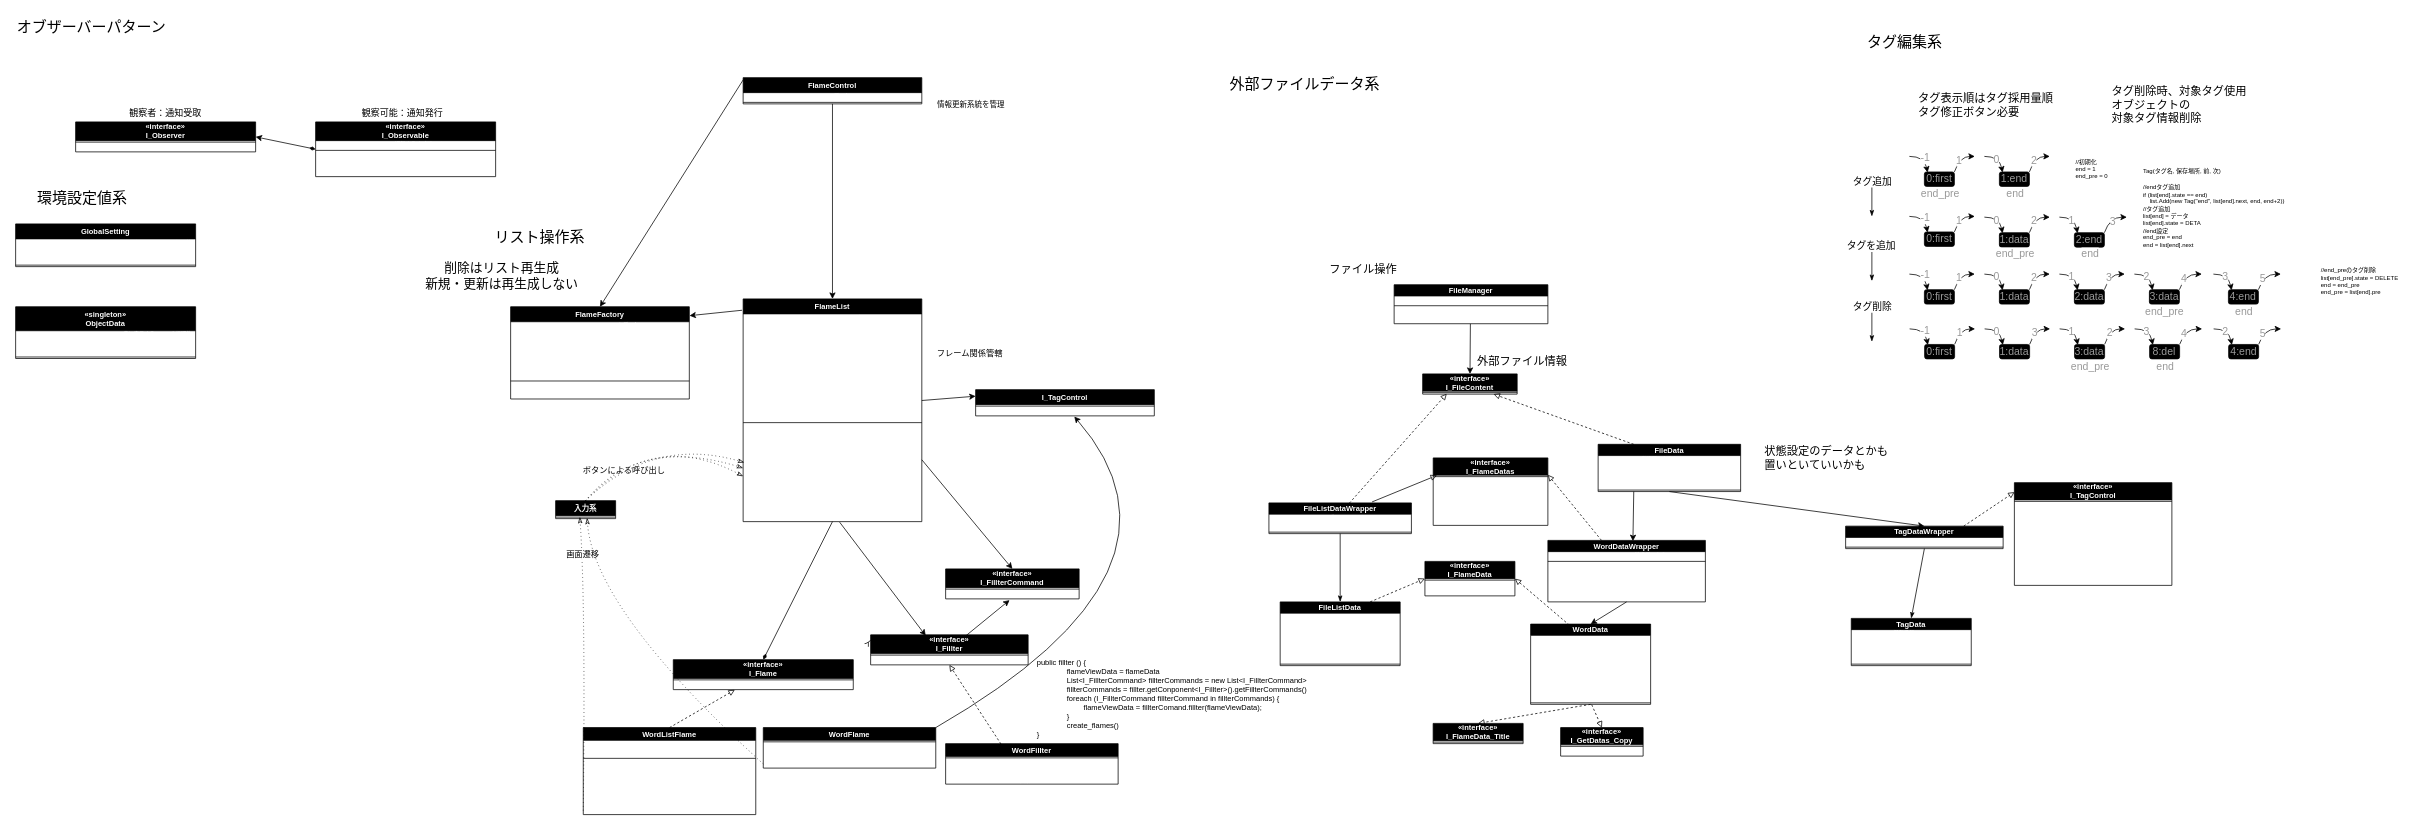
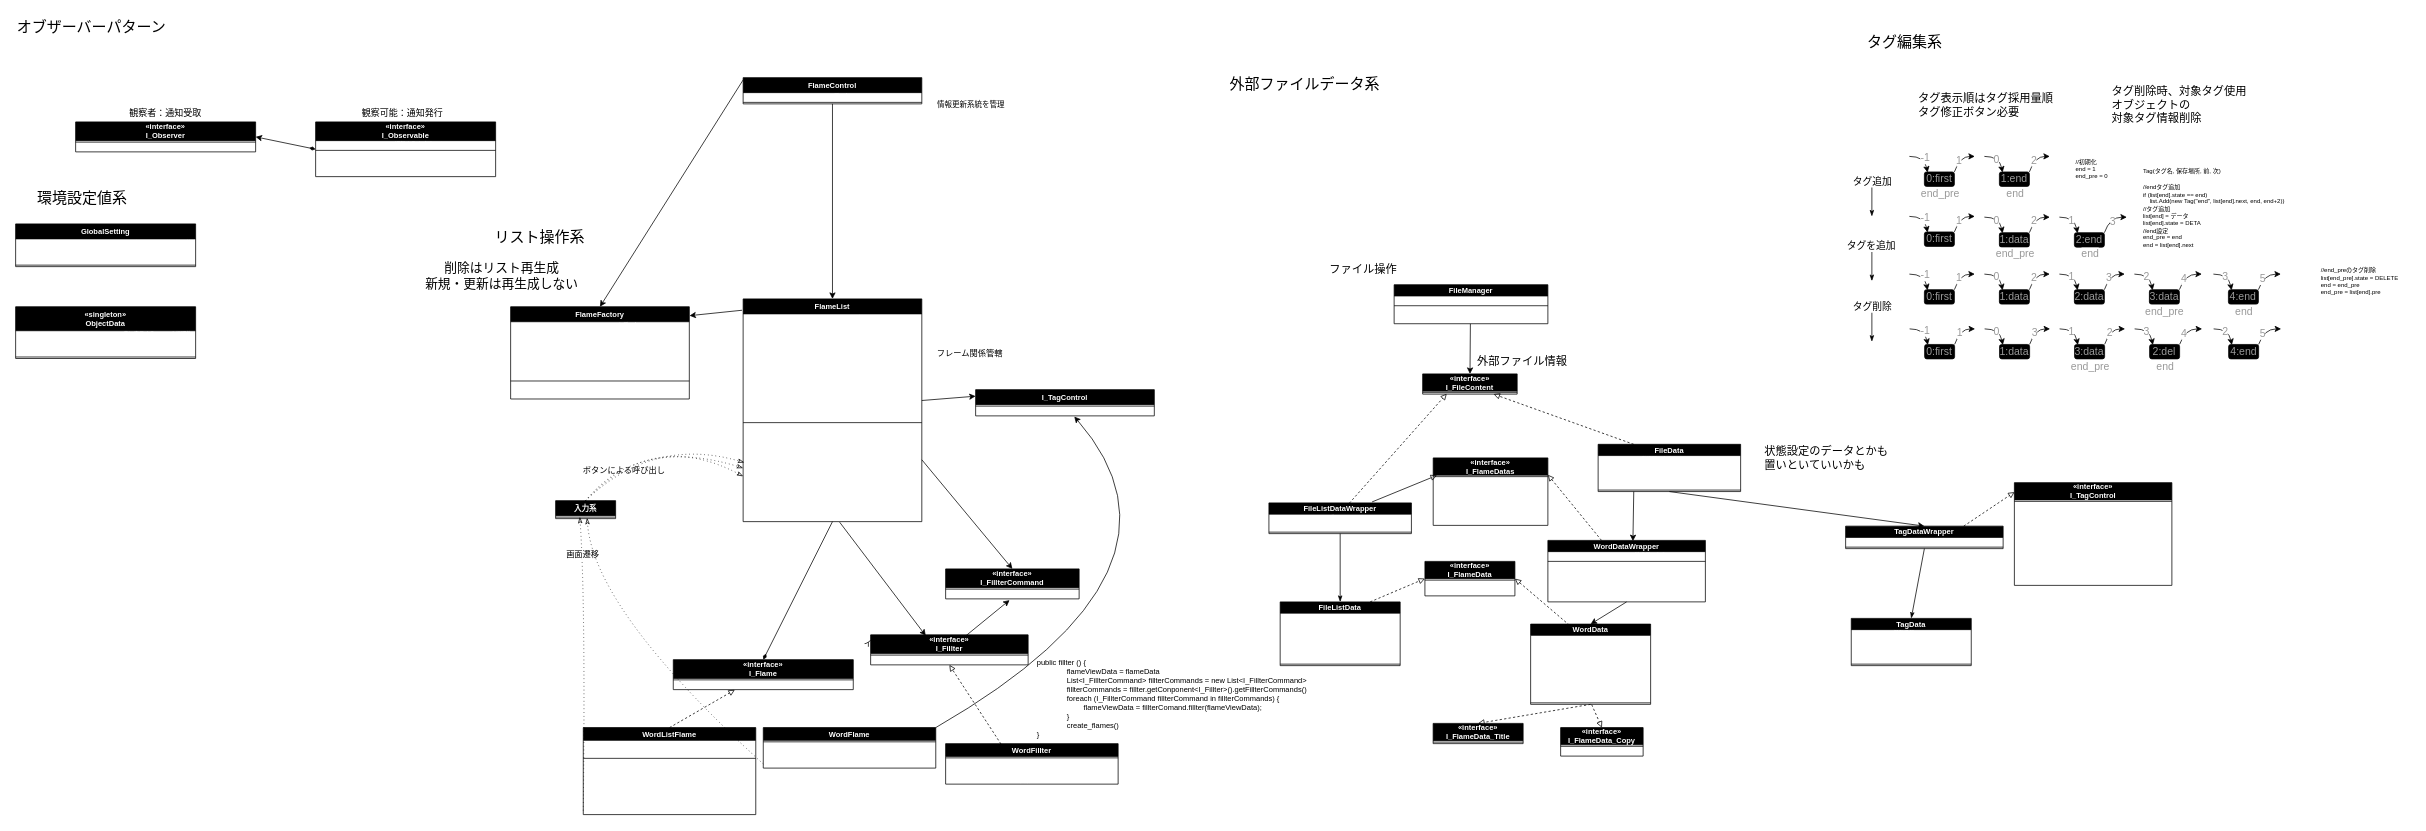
(2164, 351) -> (2164, 351)
(1601, 732) -> (1601, 732)
